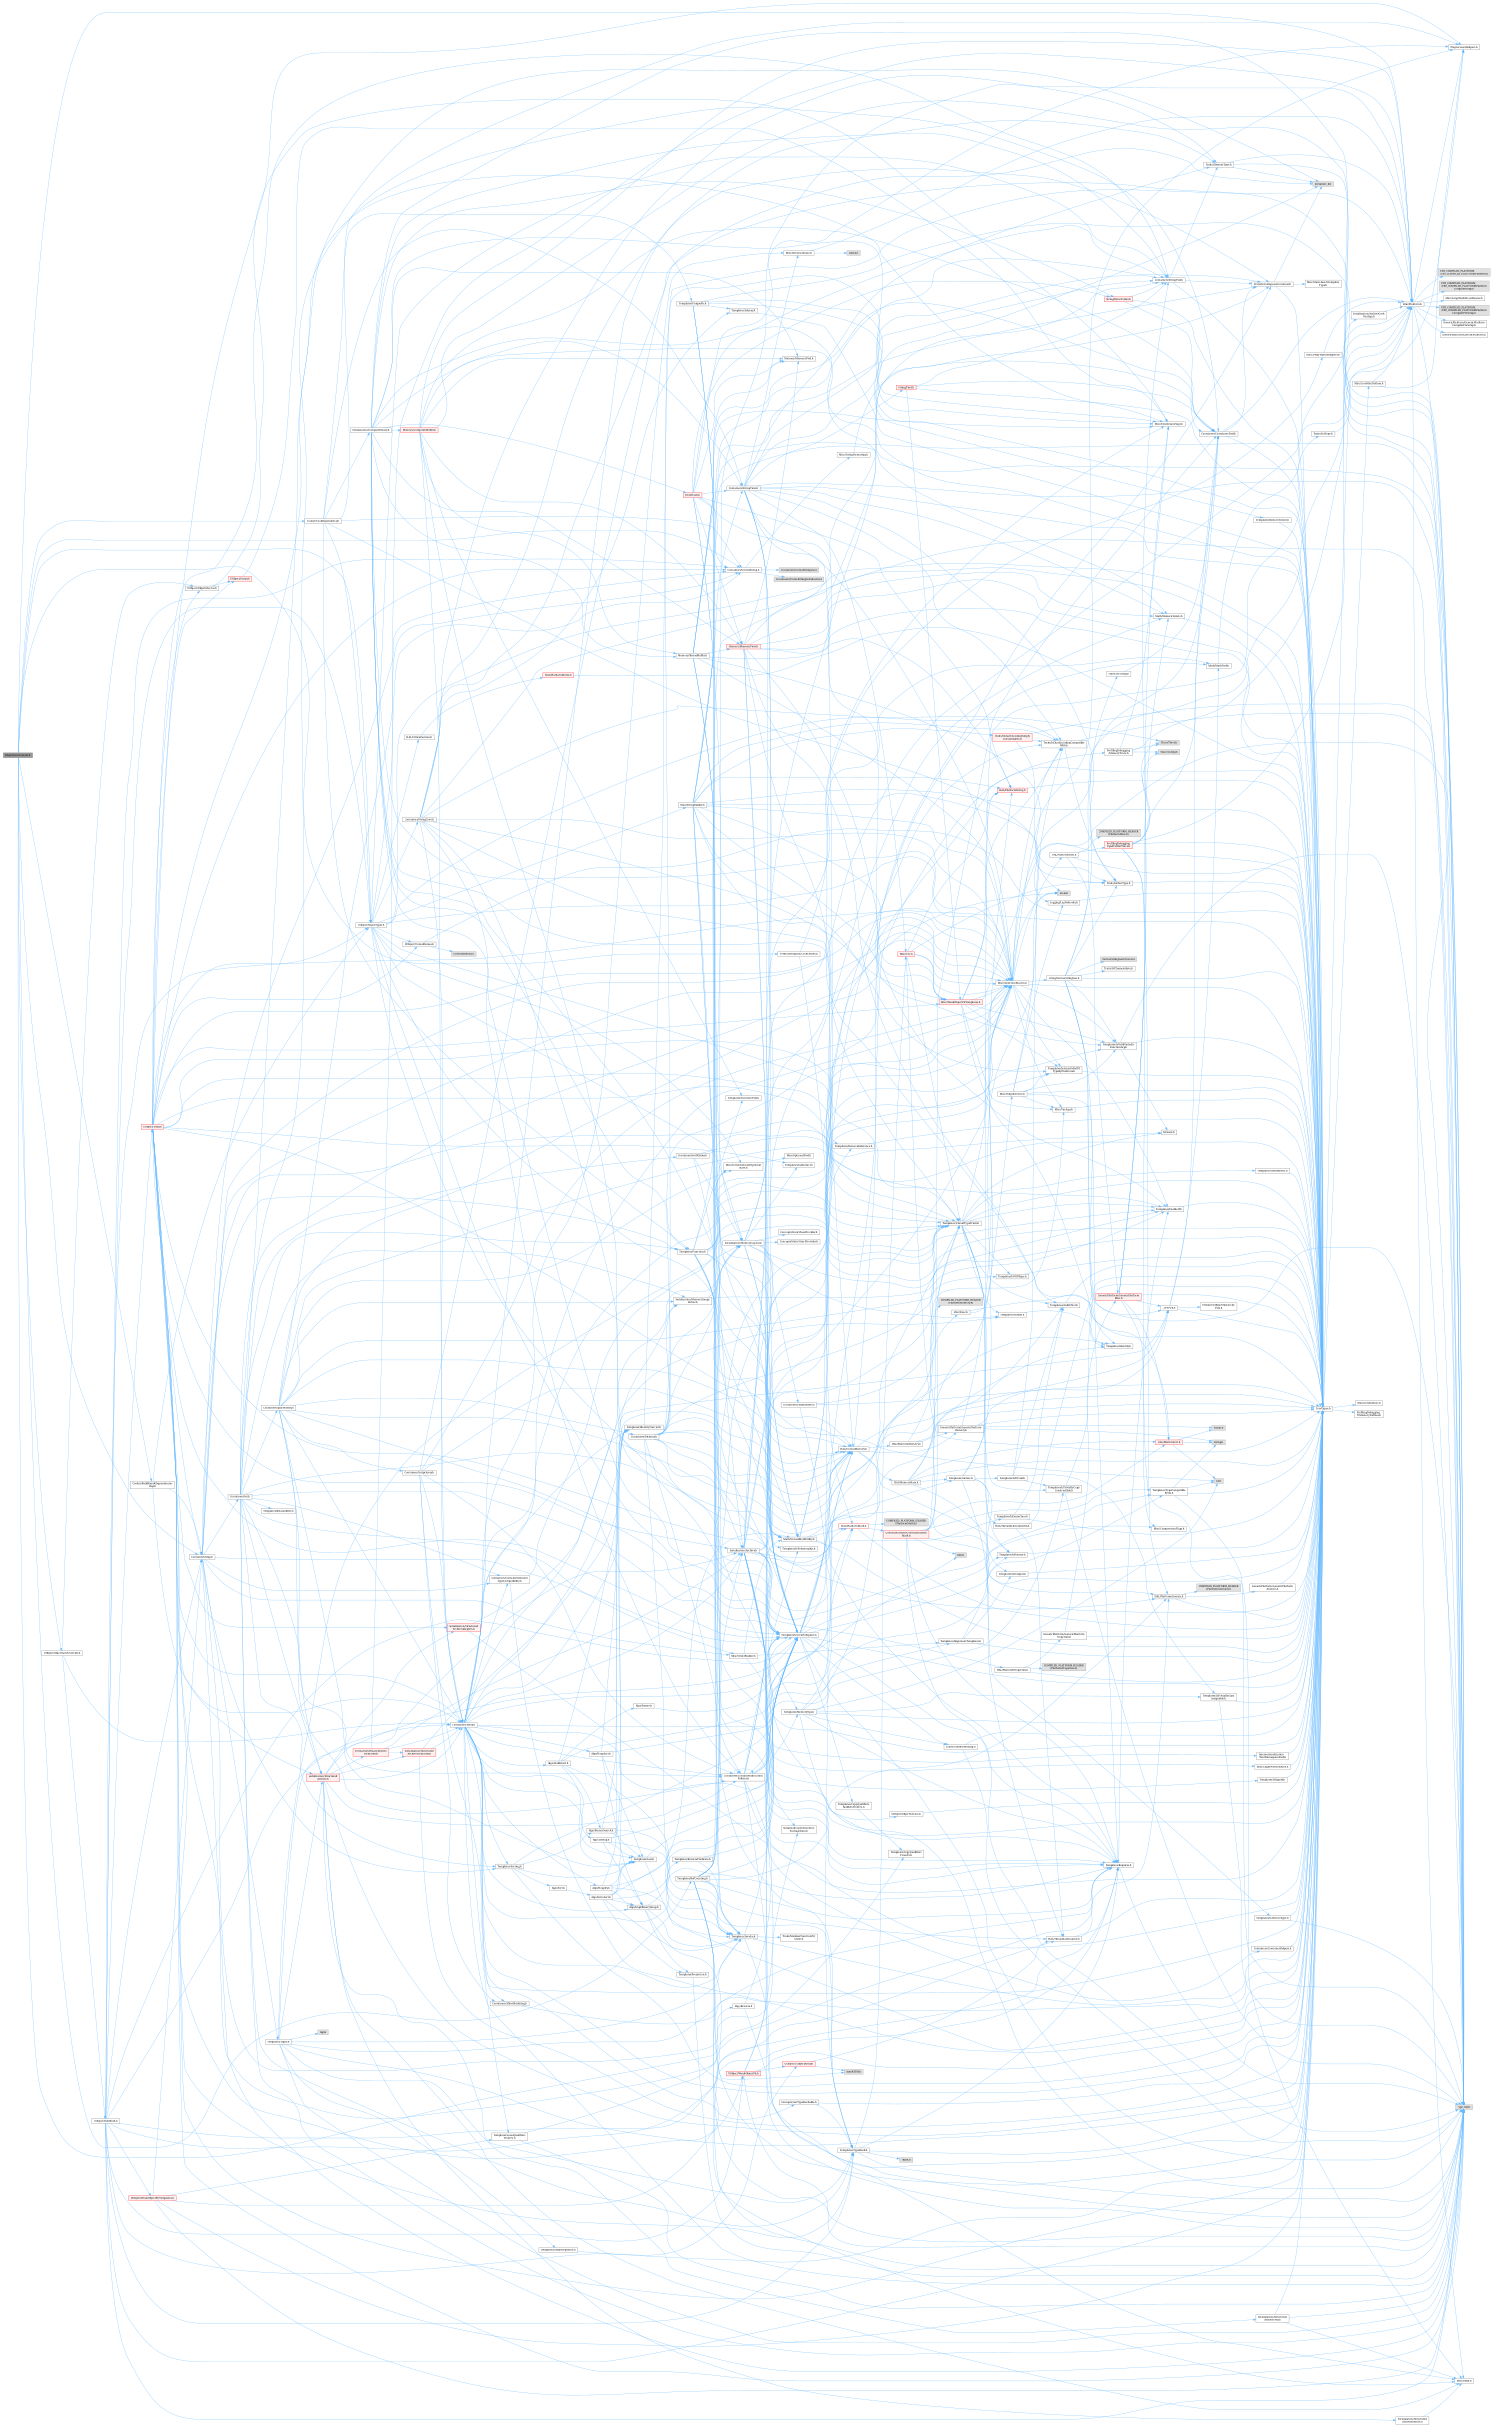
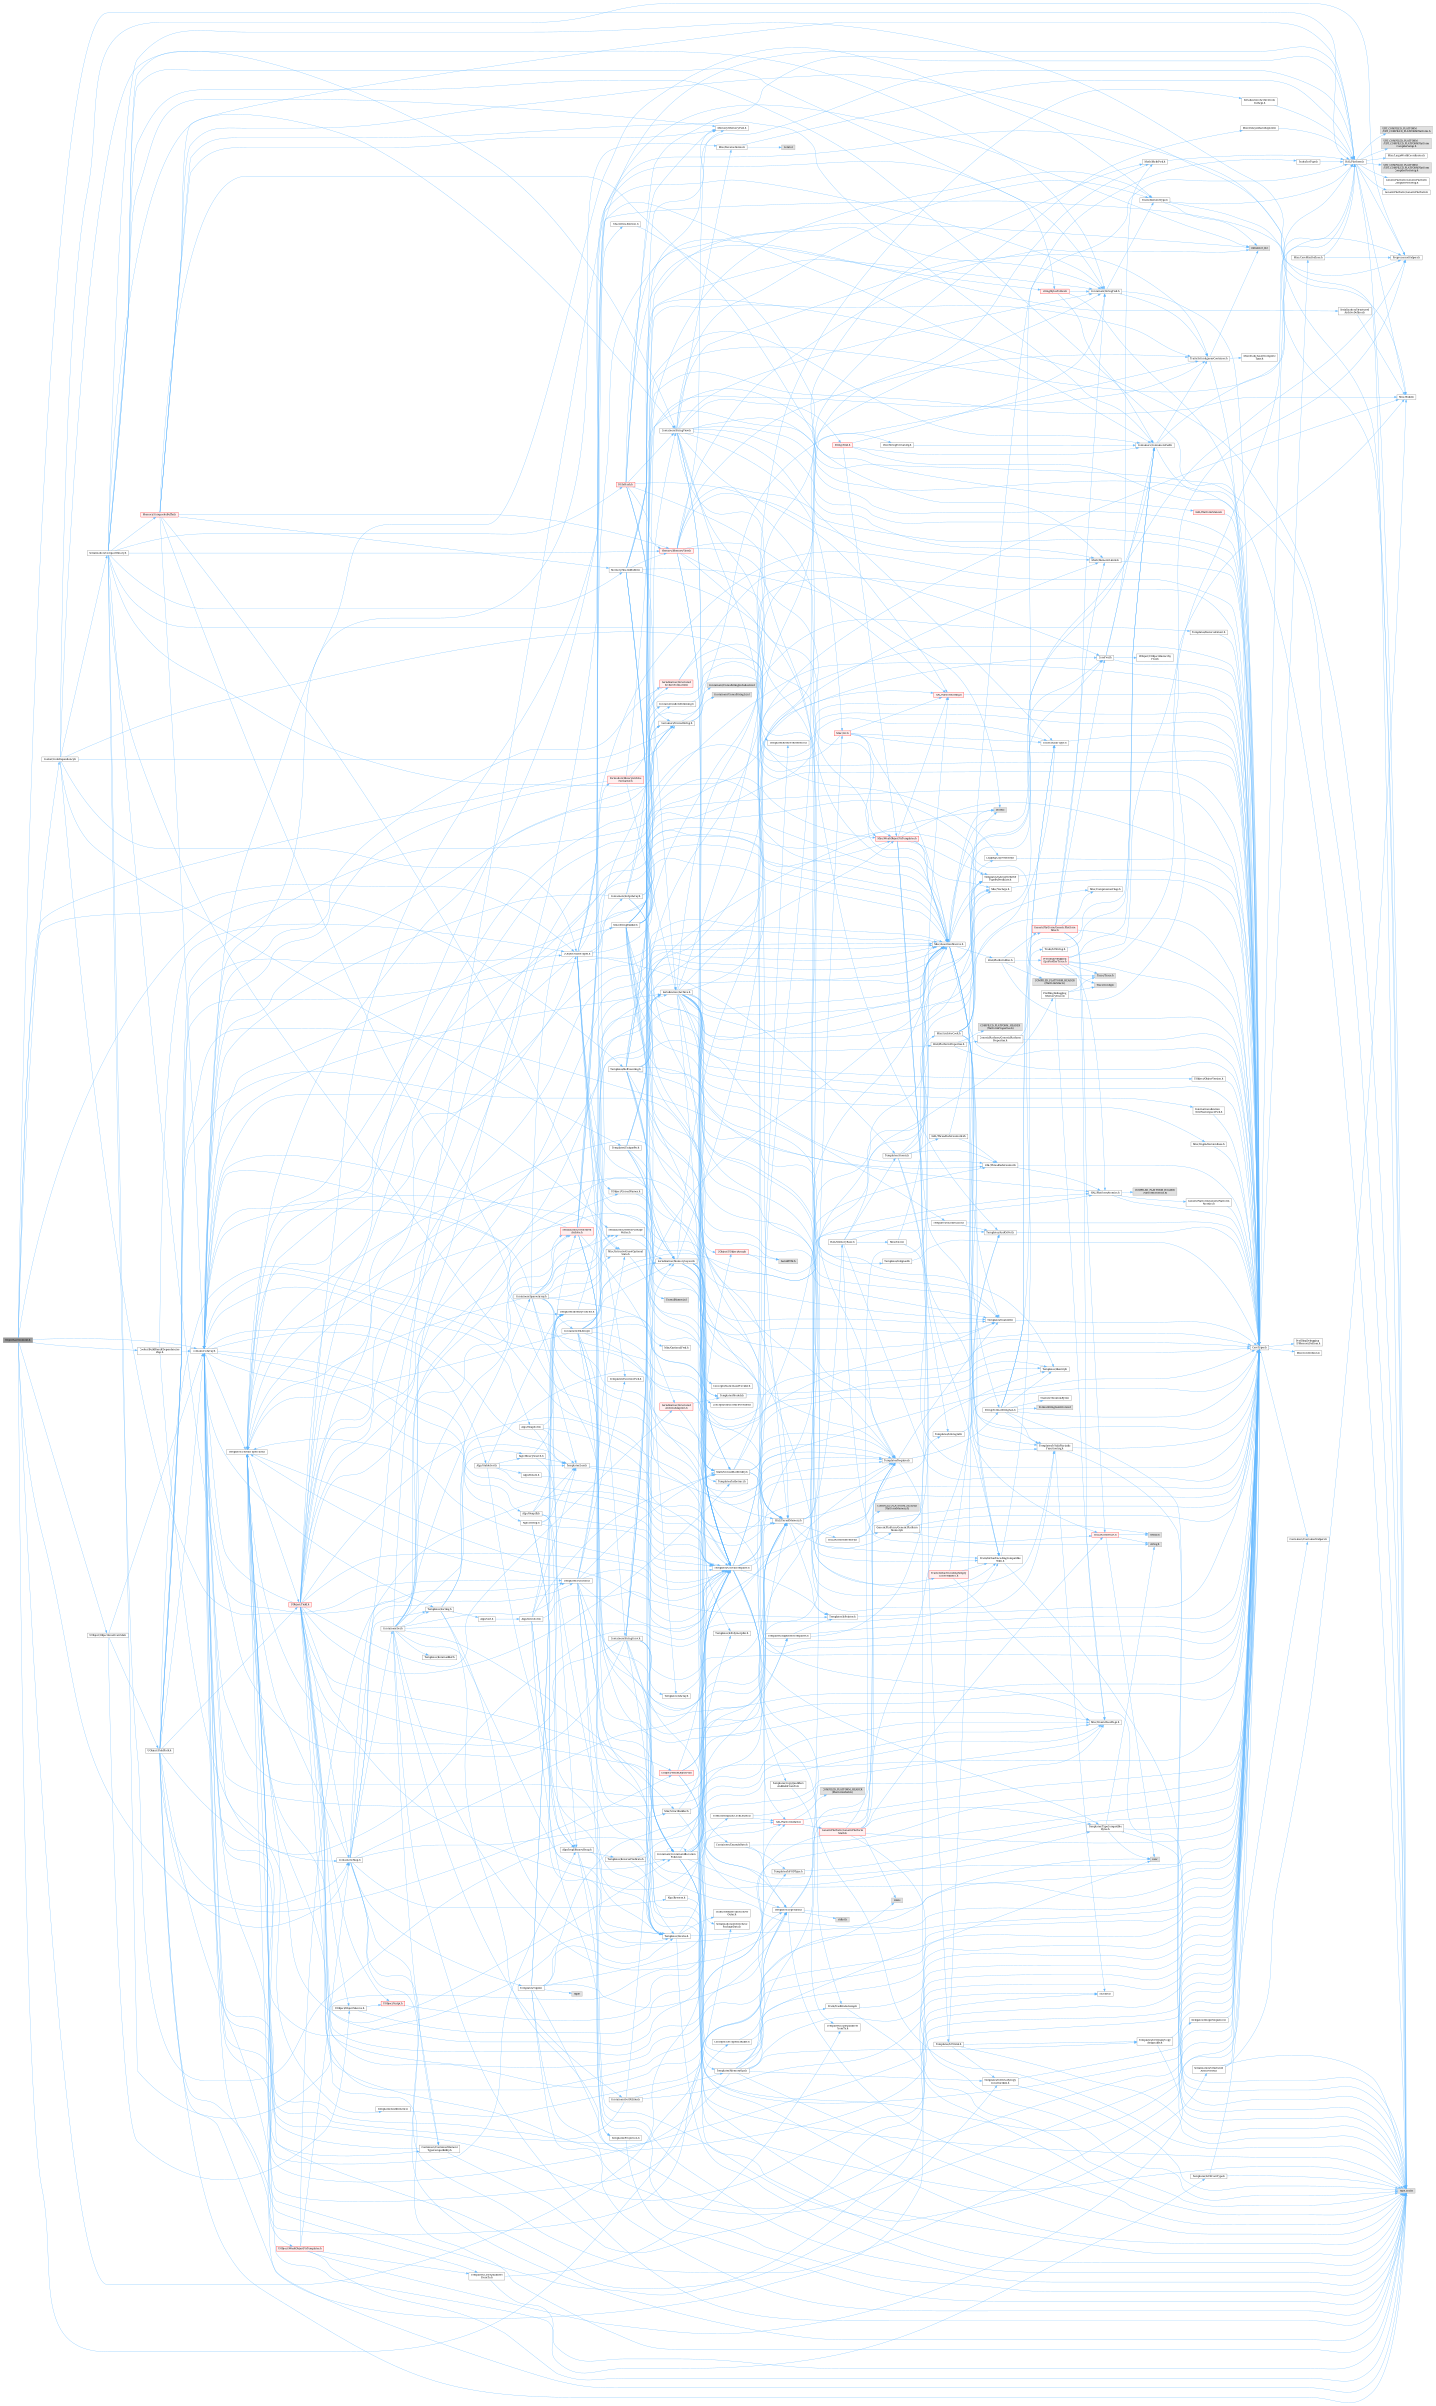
(1012, 1094) -> (949, 1034)
(605, 1098) -> (273, 1527)
none -> (747, 1162)
none -> (114, 1339)
(1098, 1419) -> (958, 1444)
(1316, 1682) -> (1284, 1442)
